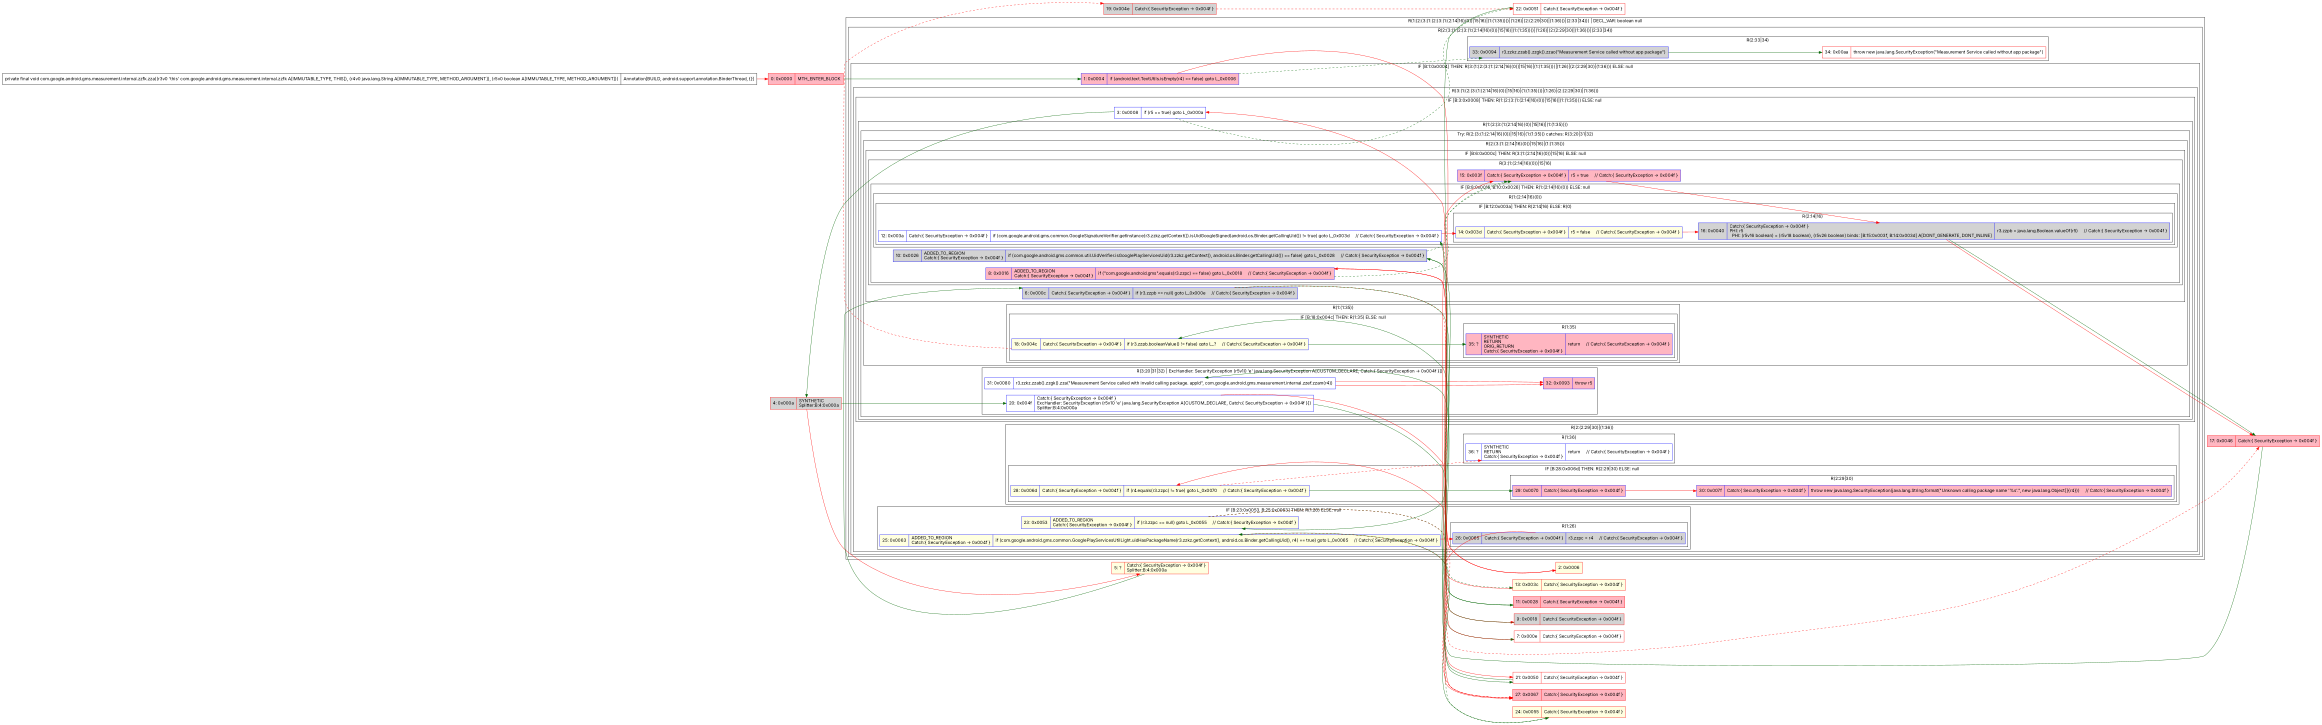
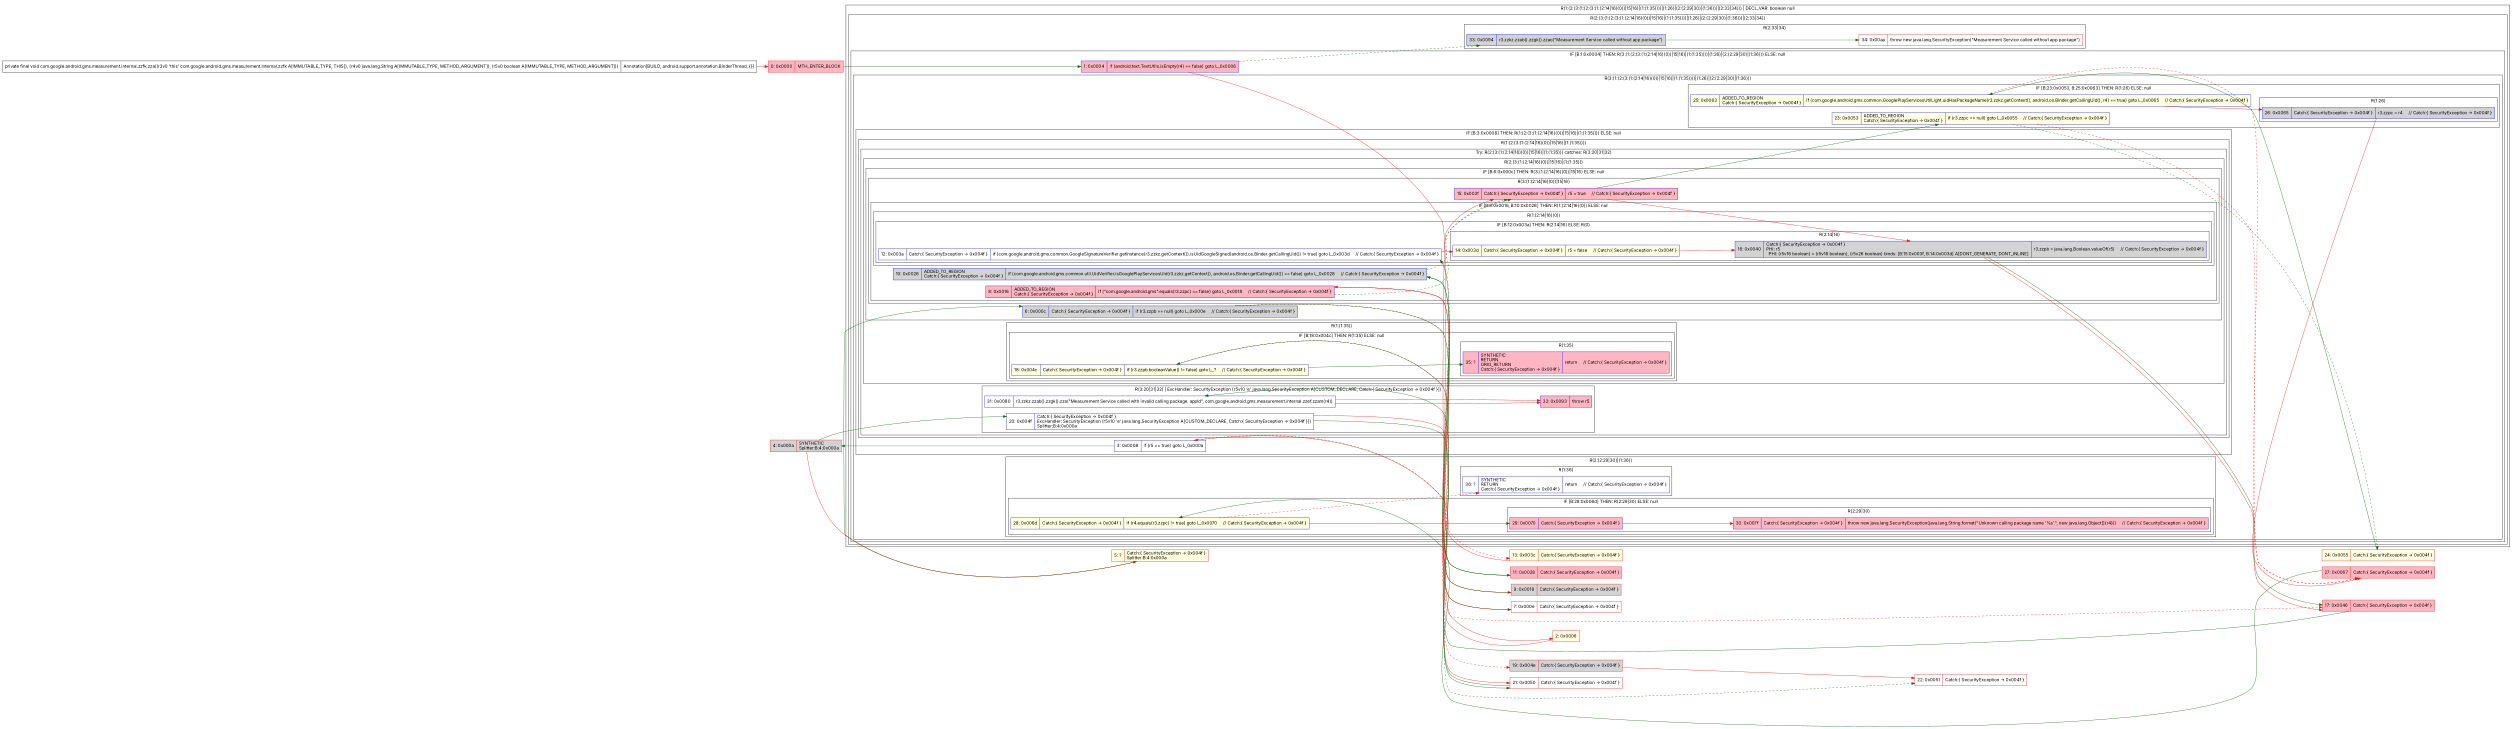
(1363, 9) -> (1767, 673)
(1445, 187) -> (1766, 157)
(1446, 439) -> (1445, 428)
(1430, 497) -> (1719, 724)
